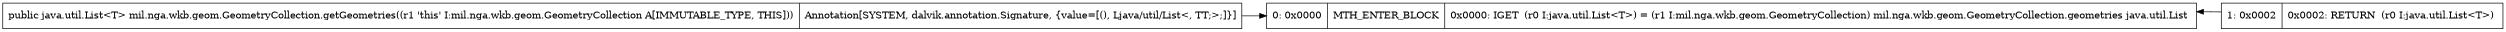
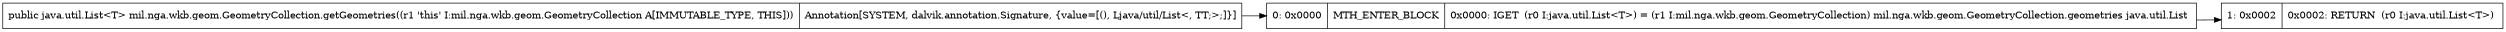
(2212, 12) -> (2205, 20)
